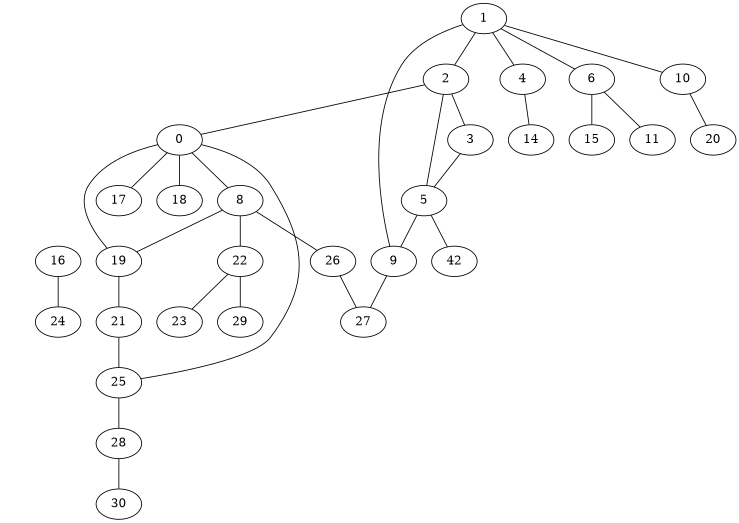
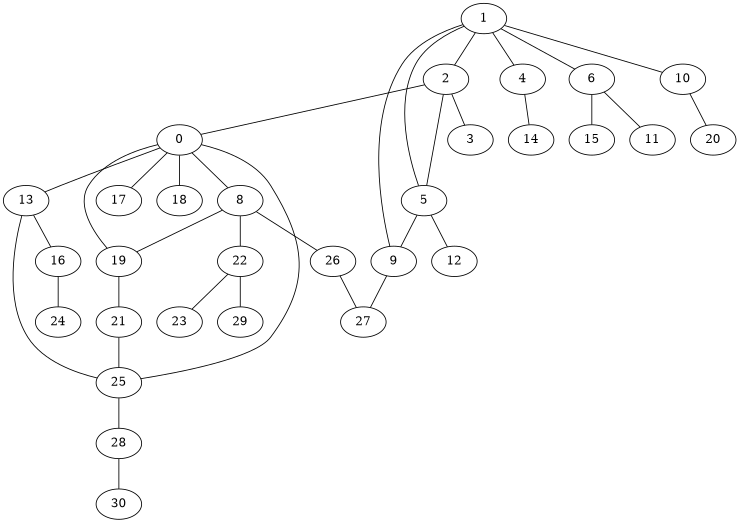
(447, 170) -> (406, 98)
none -> (26, 201)
(454, 261) -> (454, 261)
